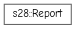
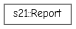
(38, 14) -> (38, 14)
